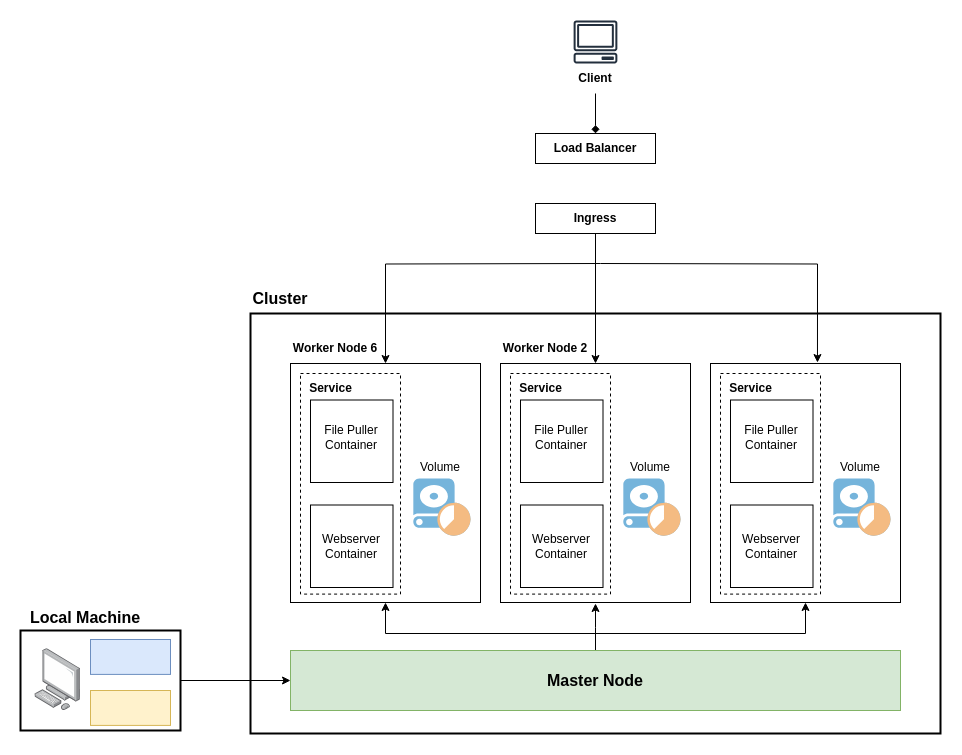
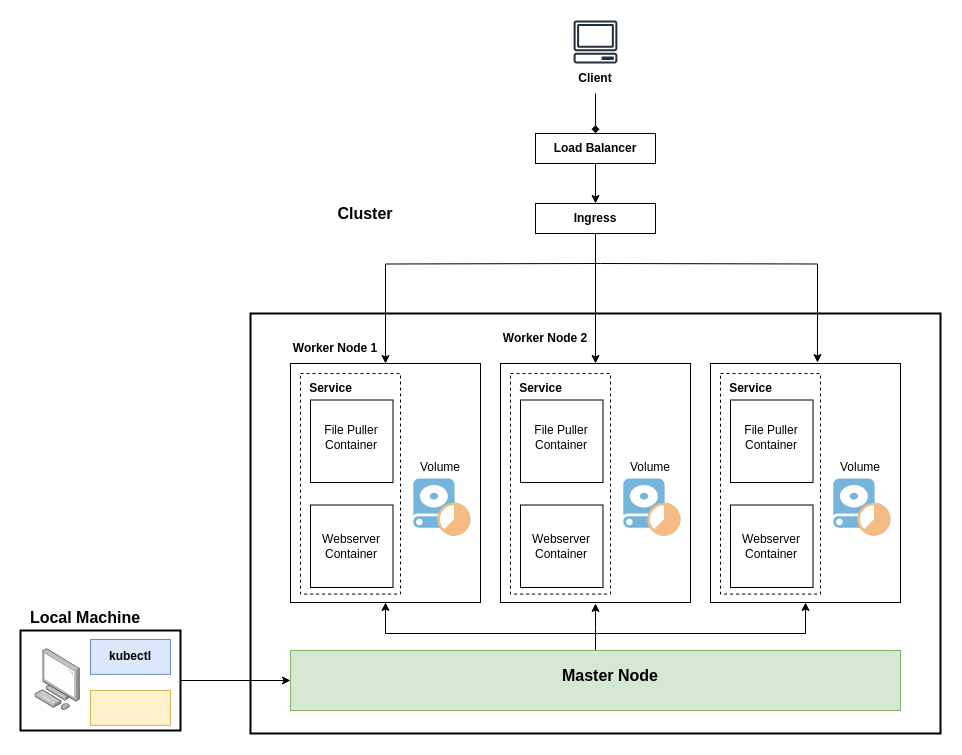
none -> (596, 180)
(281, 299) -> (366, 214)
(336, 349) -> (336, 349)
(546, 349) -> (546, 339)
none -> (131, 657)
(596, 681) -> (611, 676)
